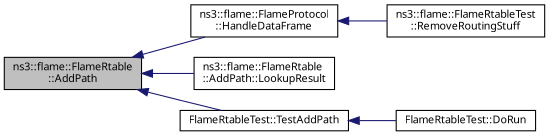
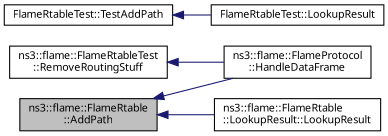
(368, 21) -> (201, 62)
(264, 73) -> (298, 115)
(185, 101) -> none
(466, 121) -> (298, 15)
